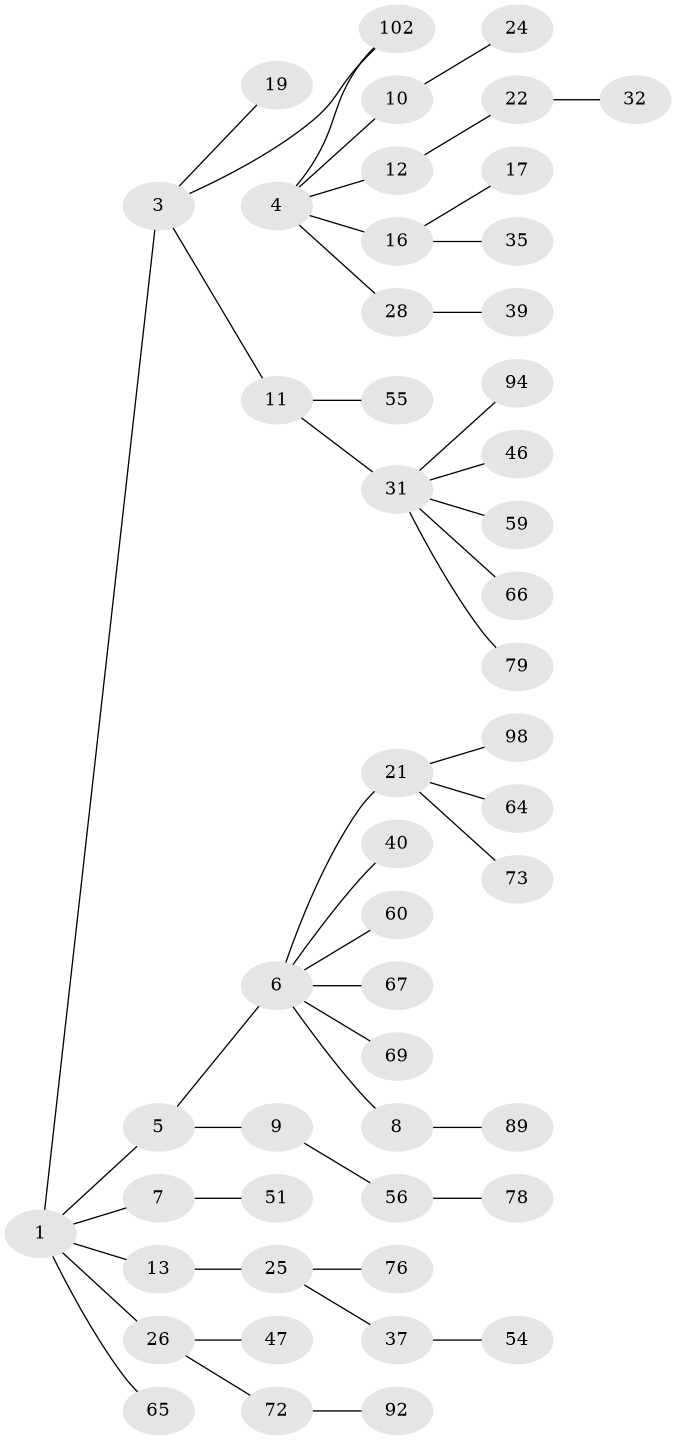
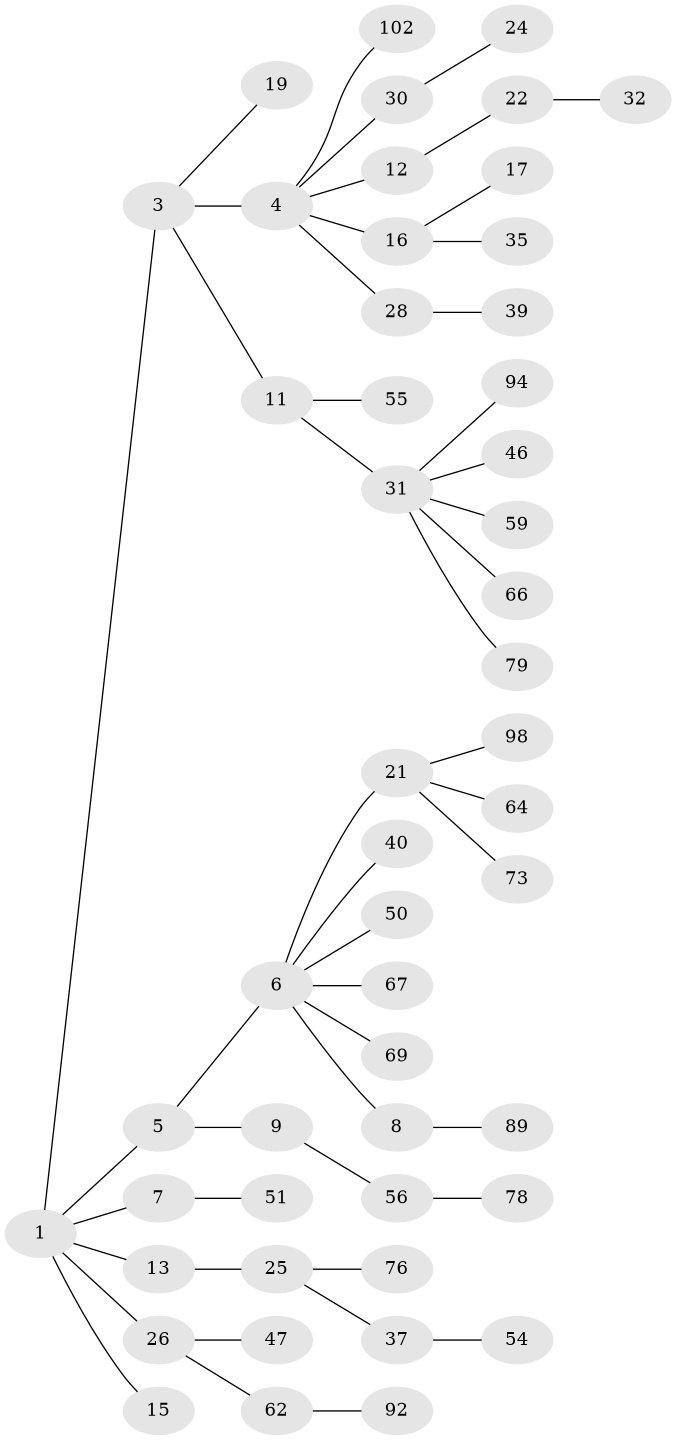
(397, 100) -> (397, 100)
(294, 135) -> (218, 206)
(397, 915) -> (397, 915)
(159, 1411) -> (159, 1411)
(277, 1411) -> (277, 1411)
